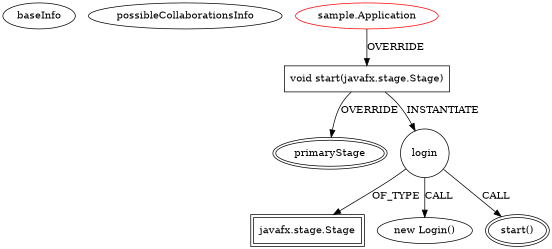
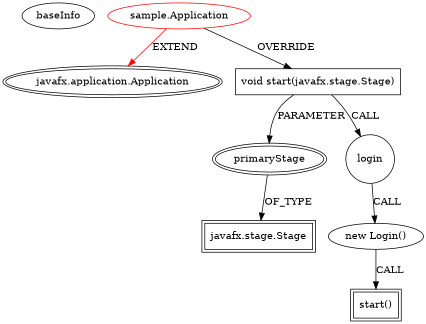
(185, 16) -> none
none -> (113, 82)
(370, 110) -> (312, 116)
(443, 110) -> (365, 116)
(373, 191) -> (265, 194)
(469, 191) -> (376, 265)
(517, 231) -> (376, 305)
